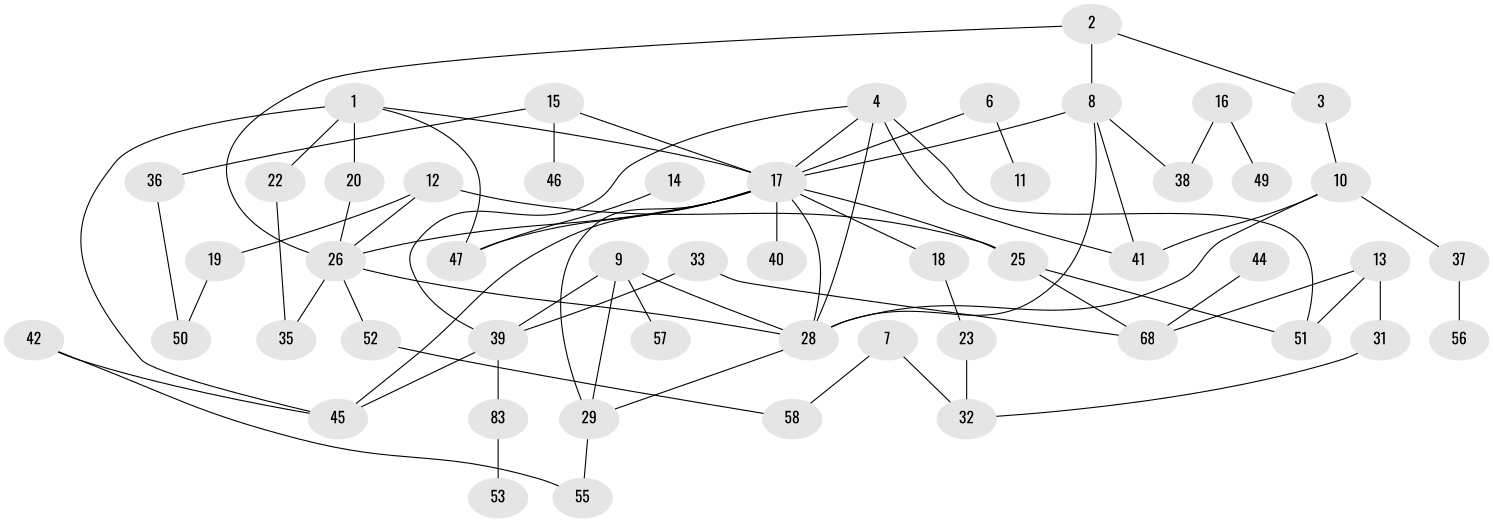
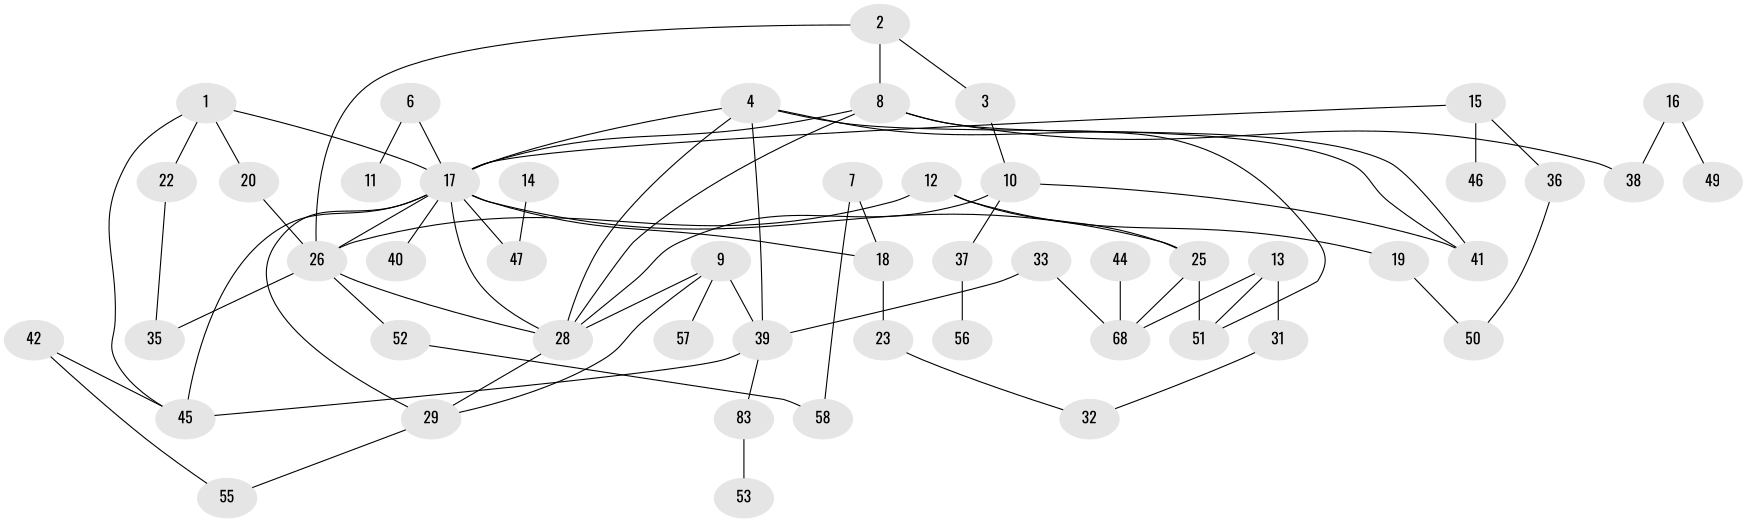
(466, 153) -> none
(927, 380) -> (869, 225)
